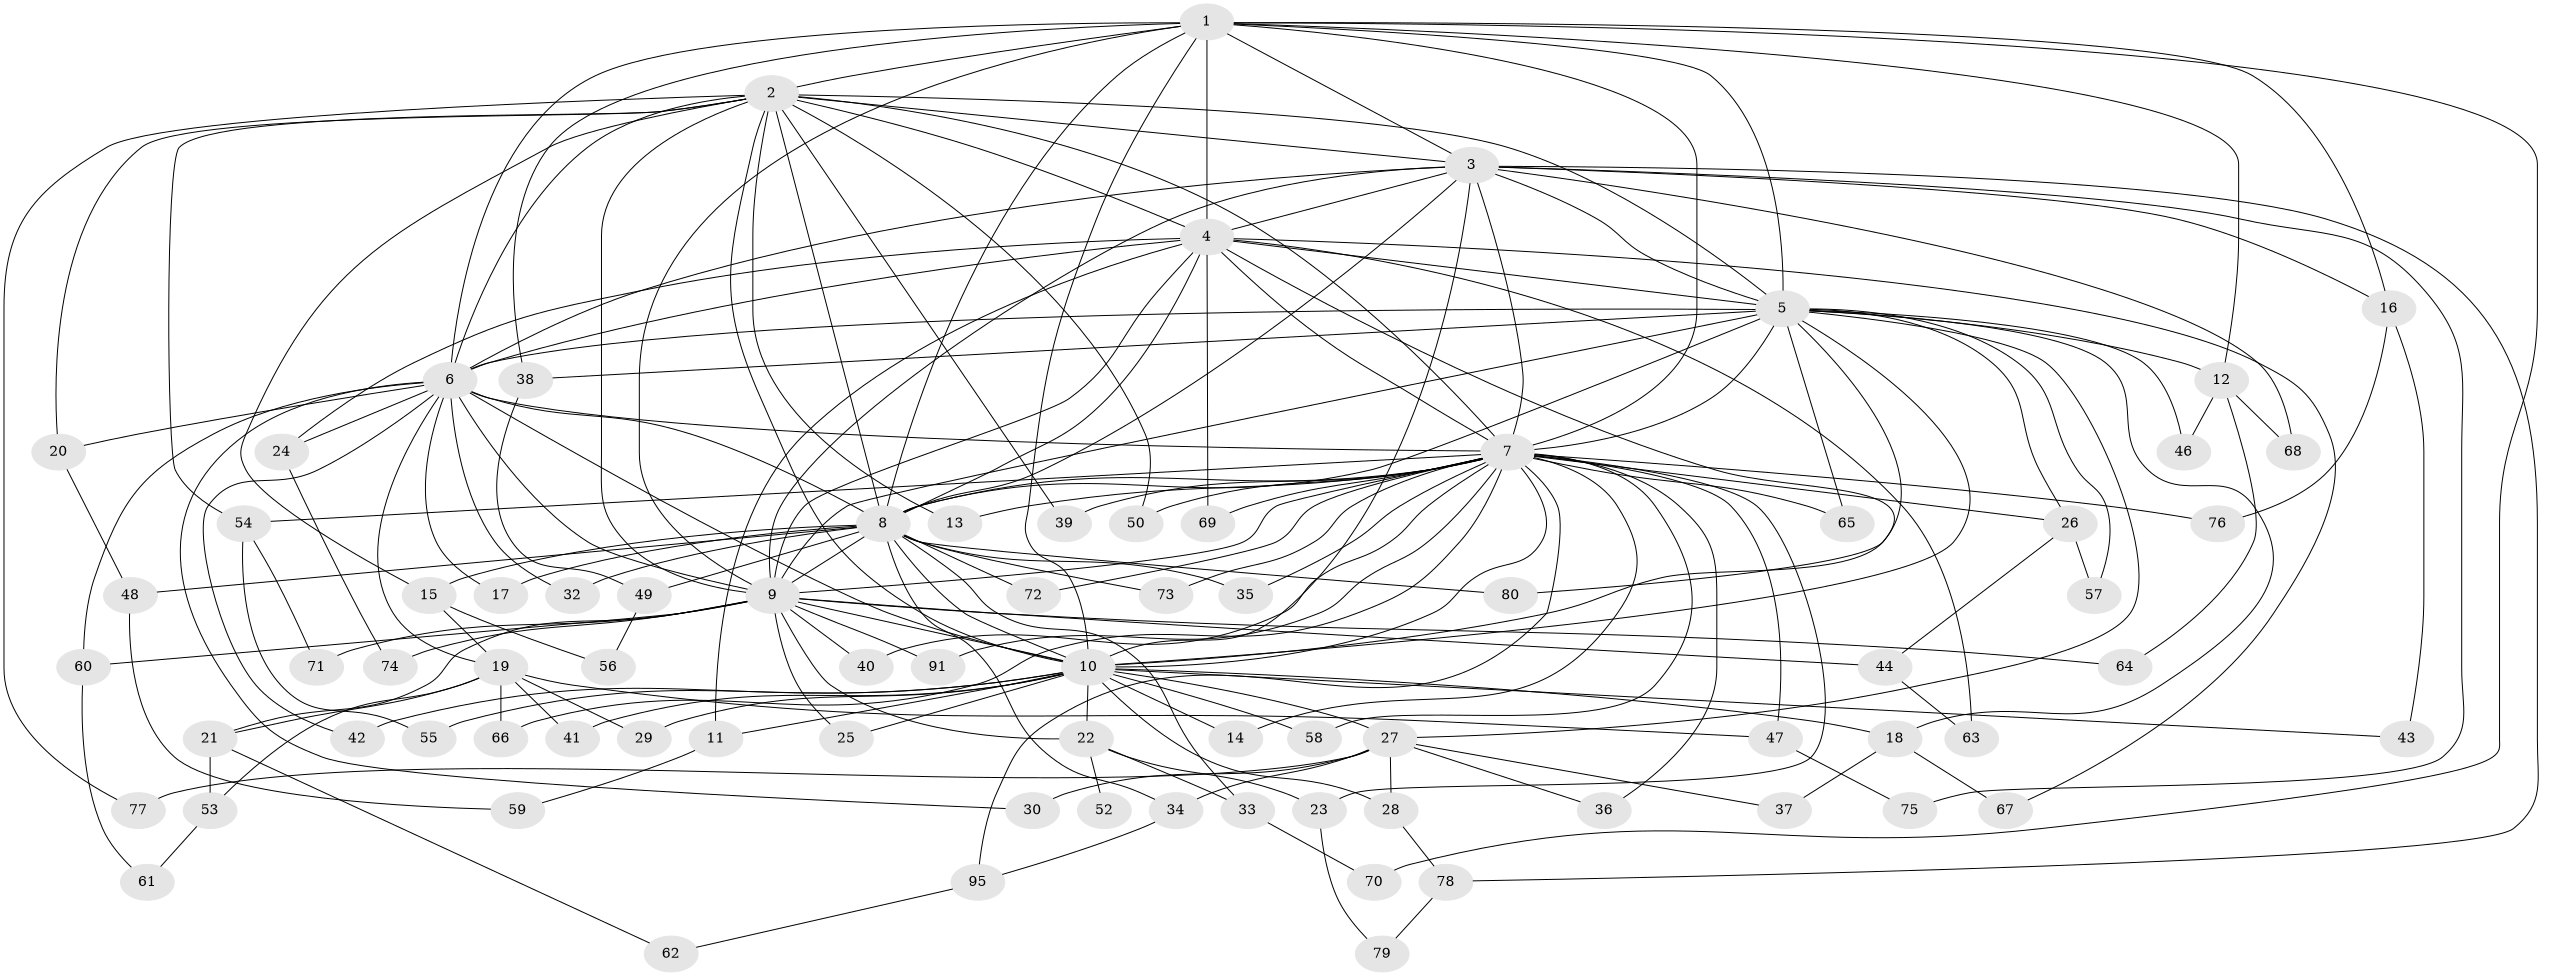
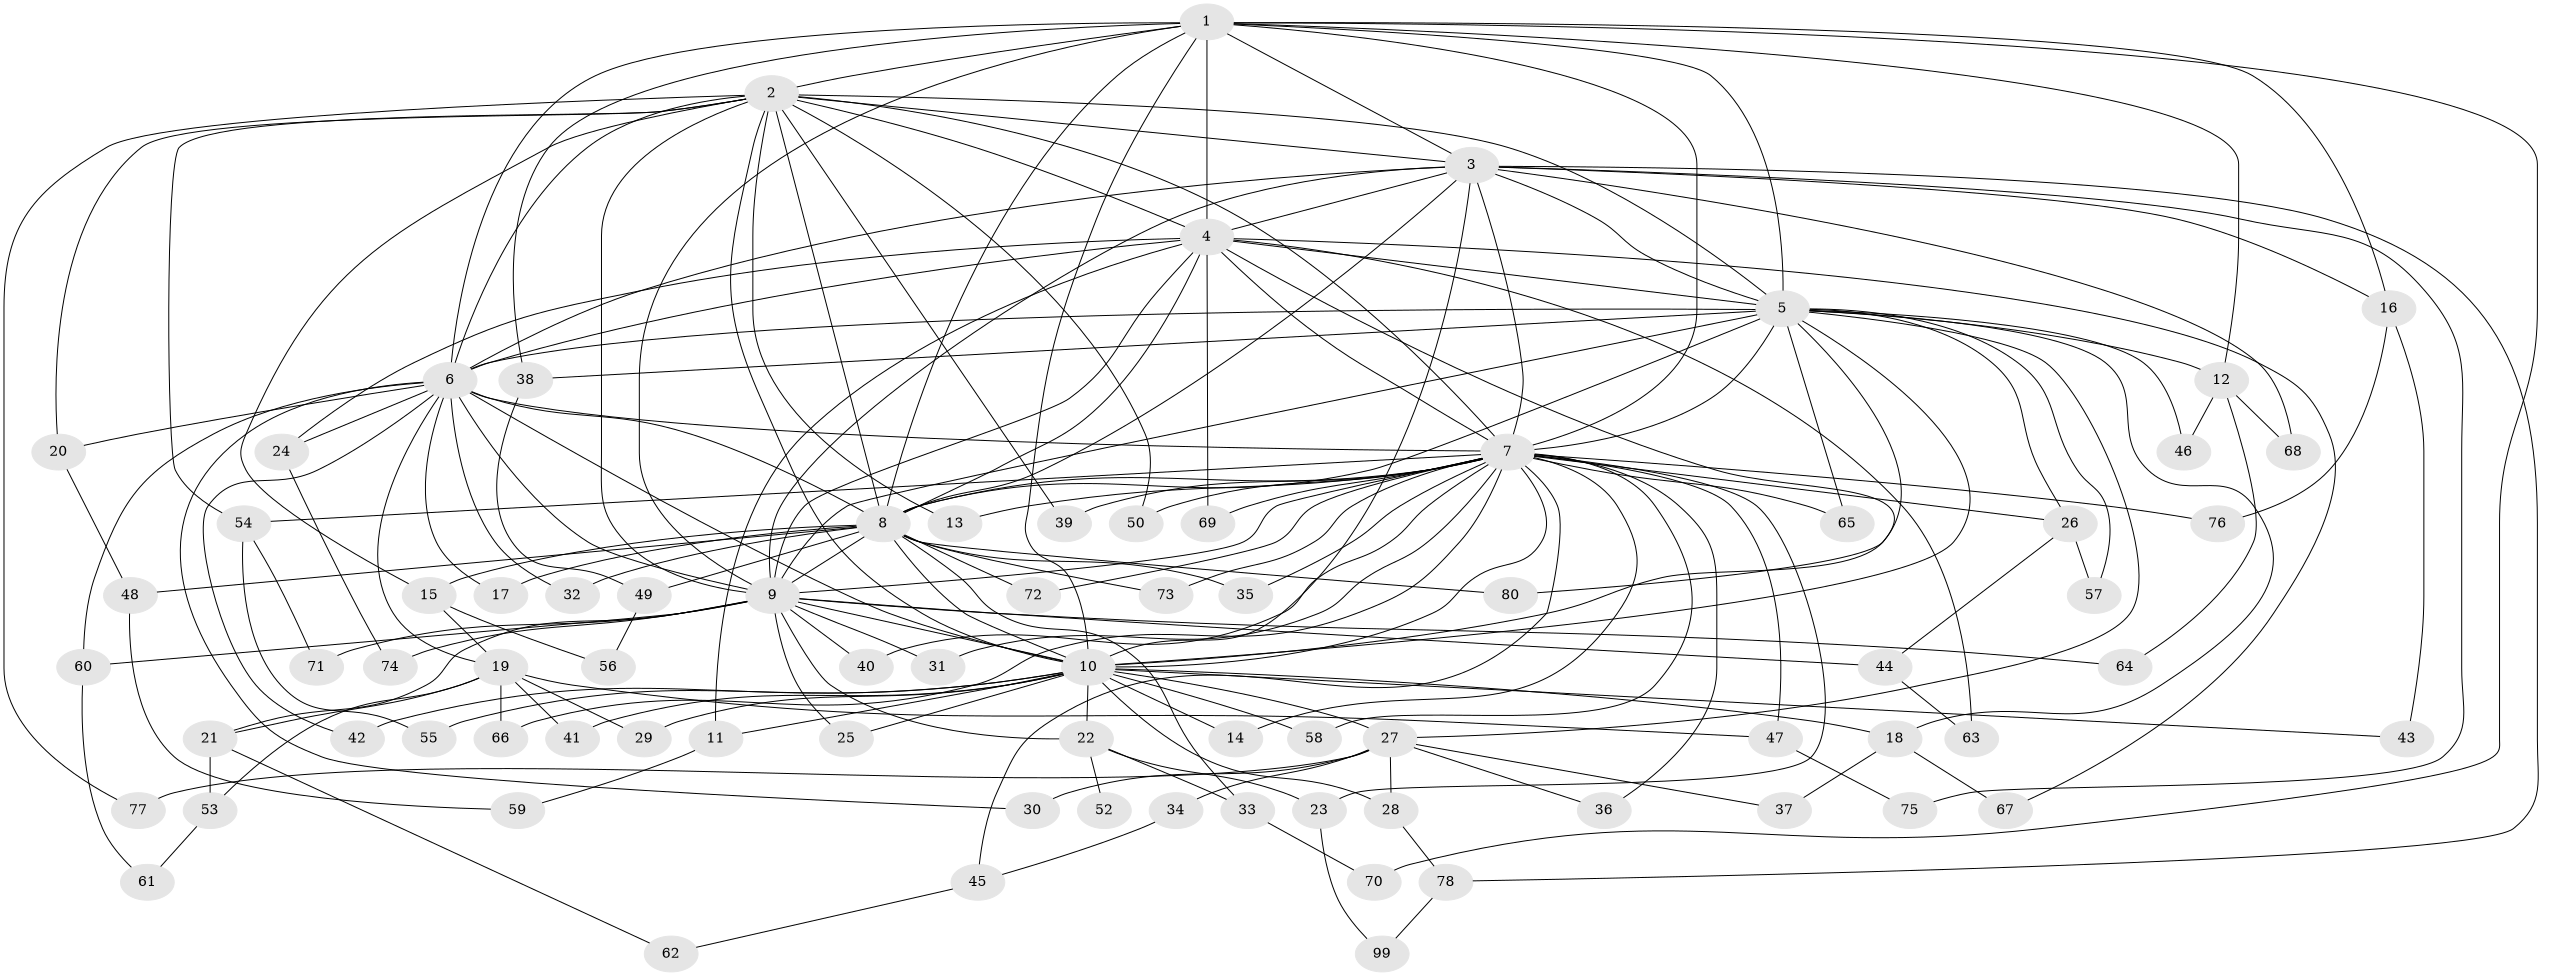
(938, 667) -> (938, 667)
(1008, 700) -> none
(978, 882) -> (978, 882)
(1382, 954) -> (1382, 954)
